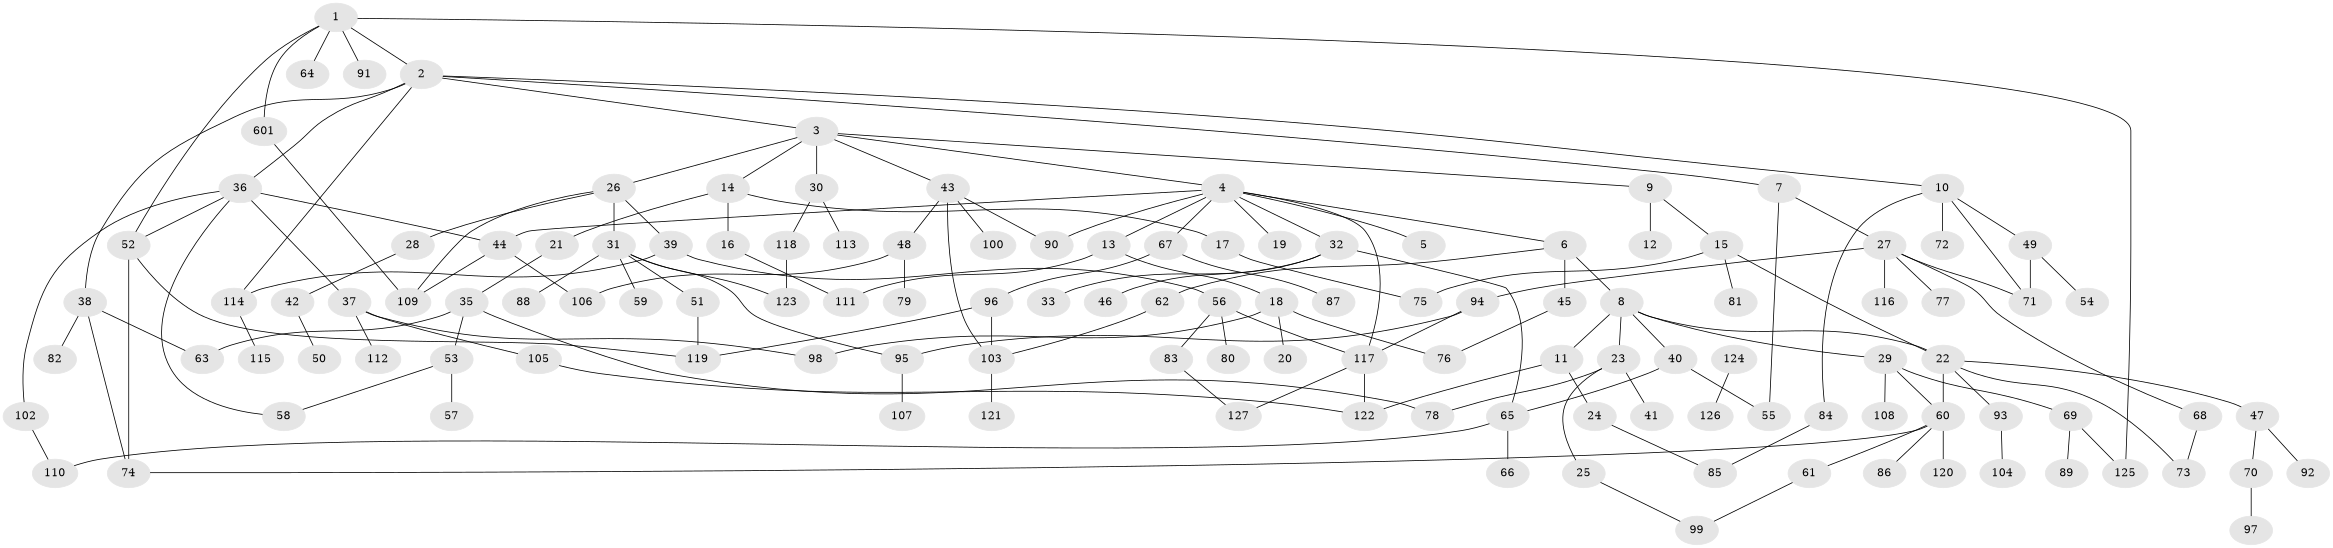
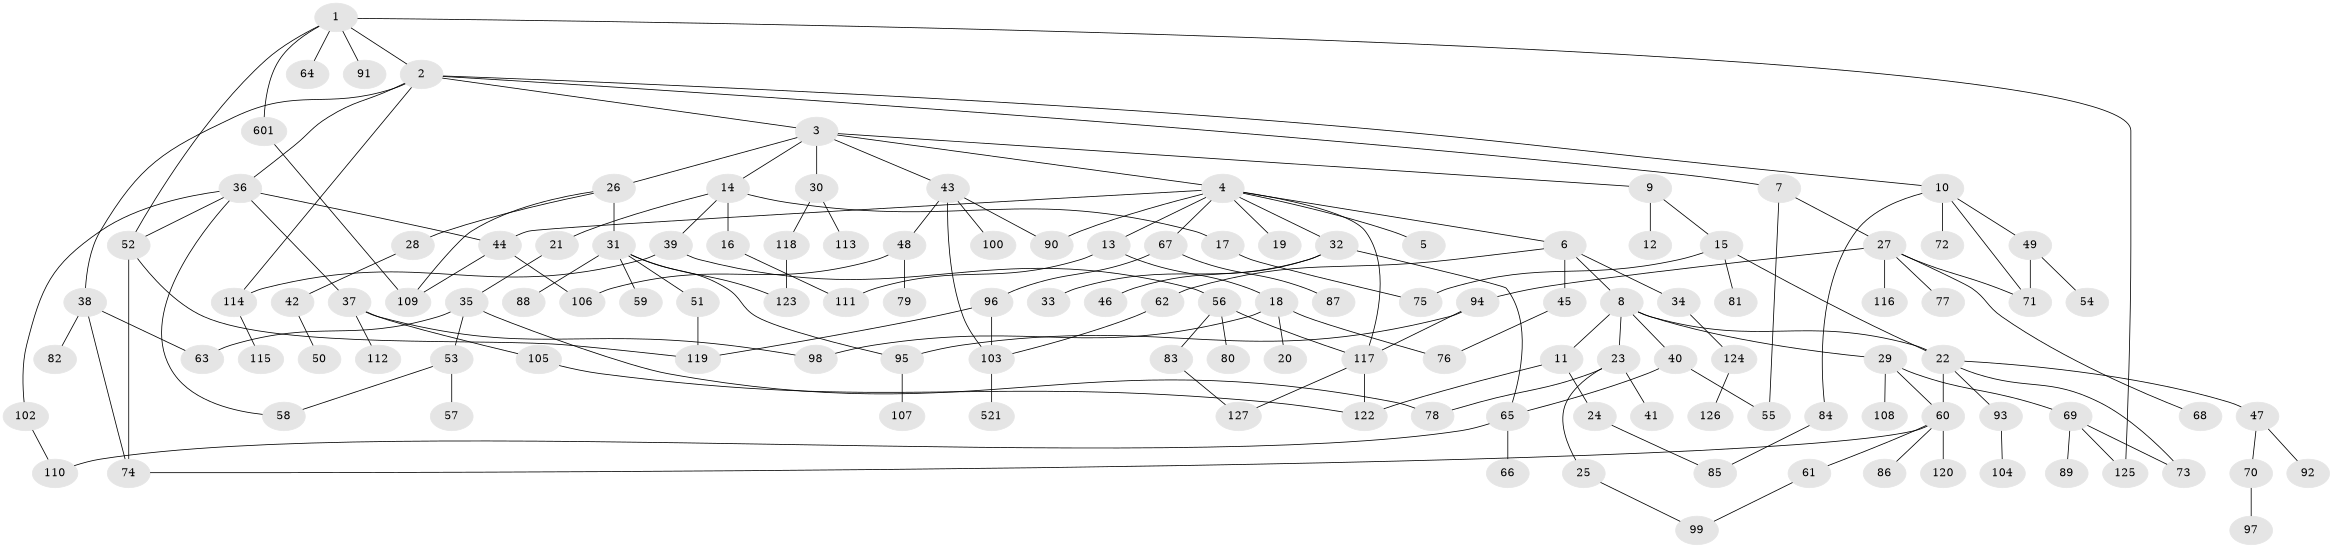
(643, 218) -> (703, 214)
none -> (1679, 302)
(992, 416) -> (992, 416)
(2192, 445) -> (2131, 447)
